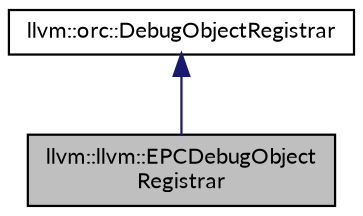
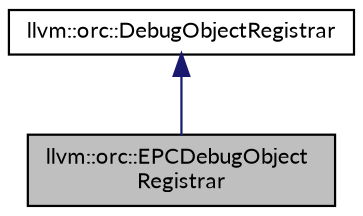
(181, 170) -> (181, 170)
